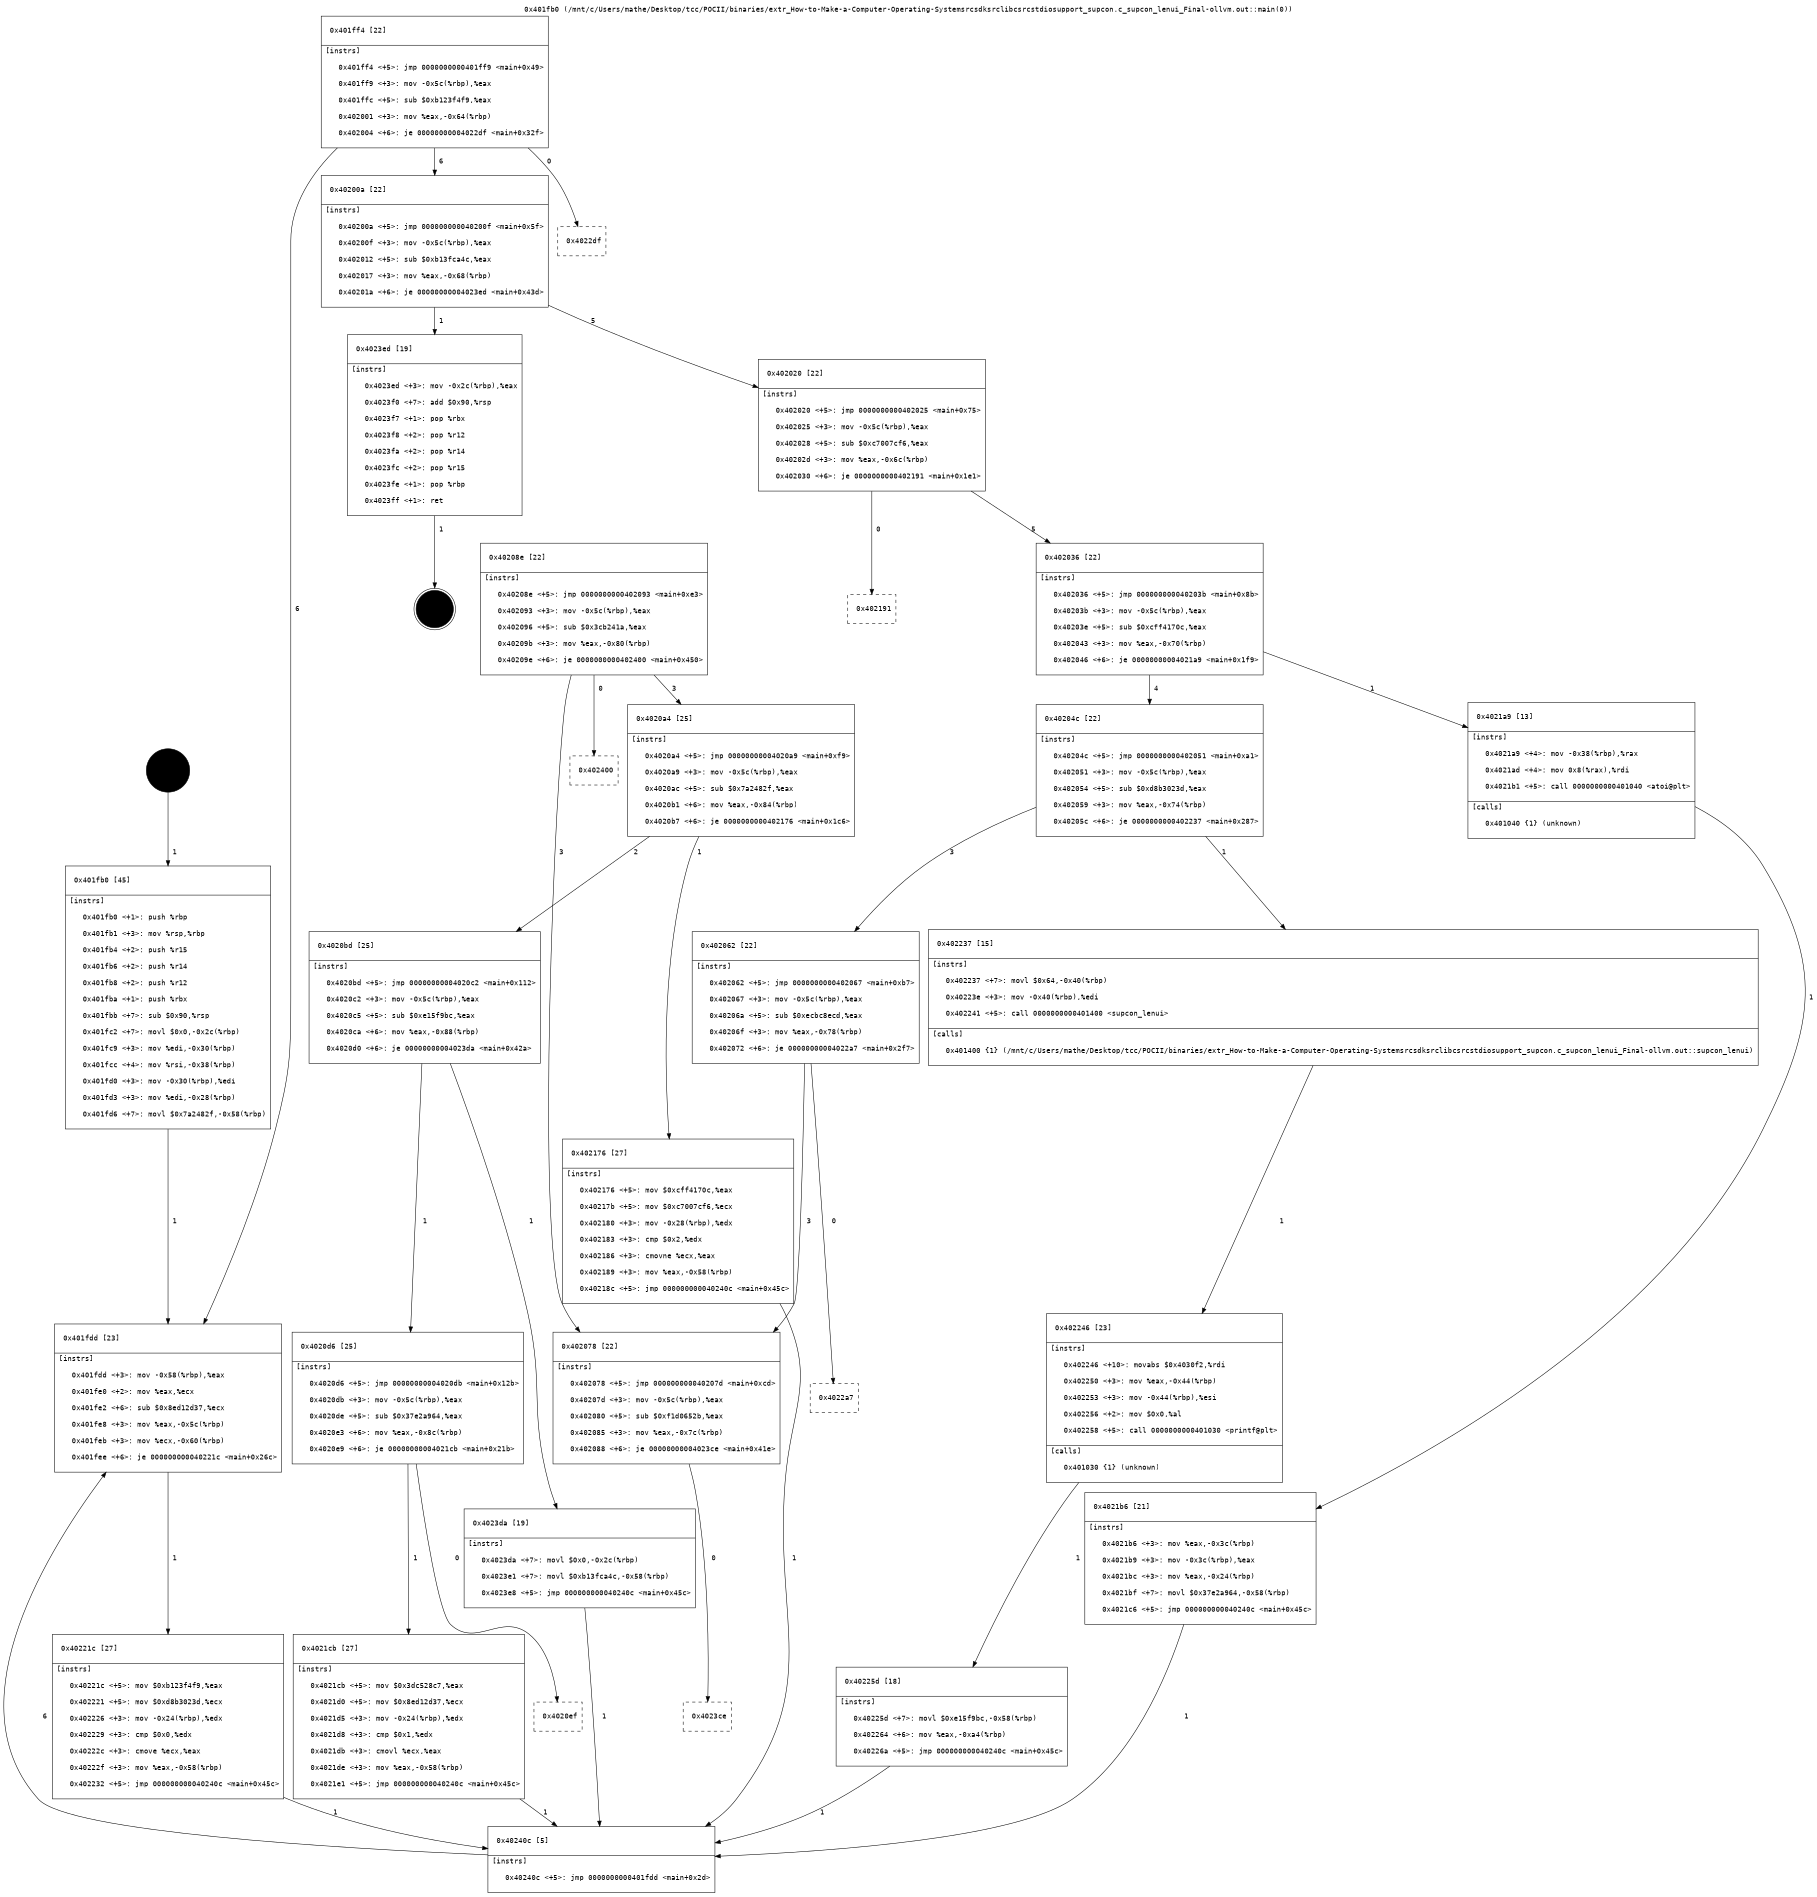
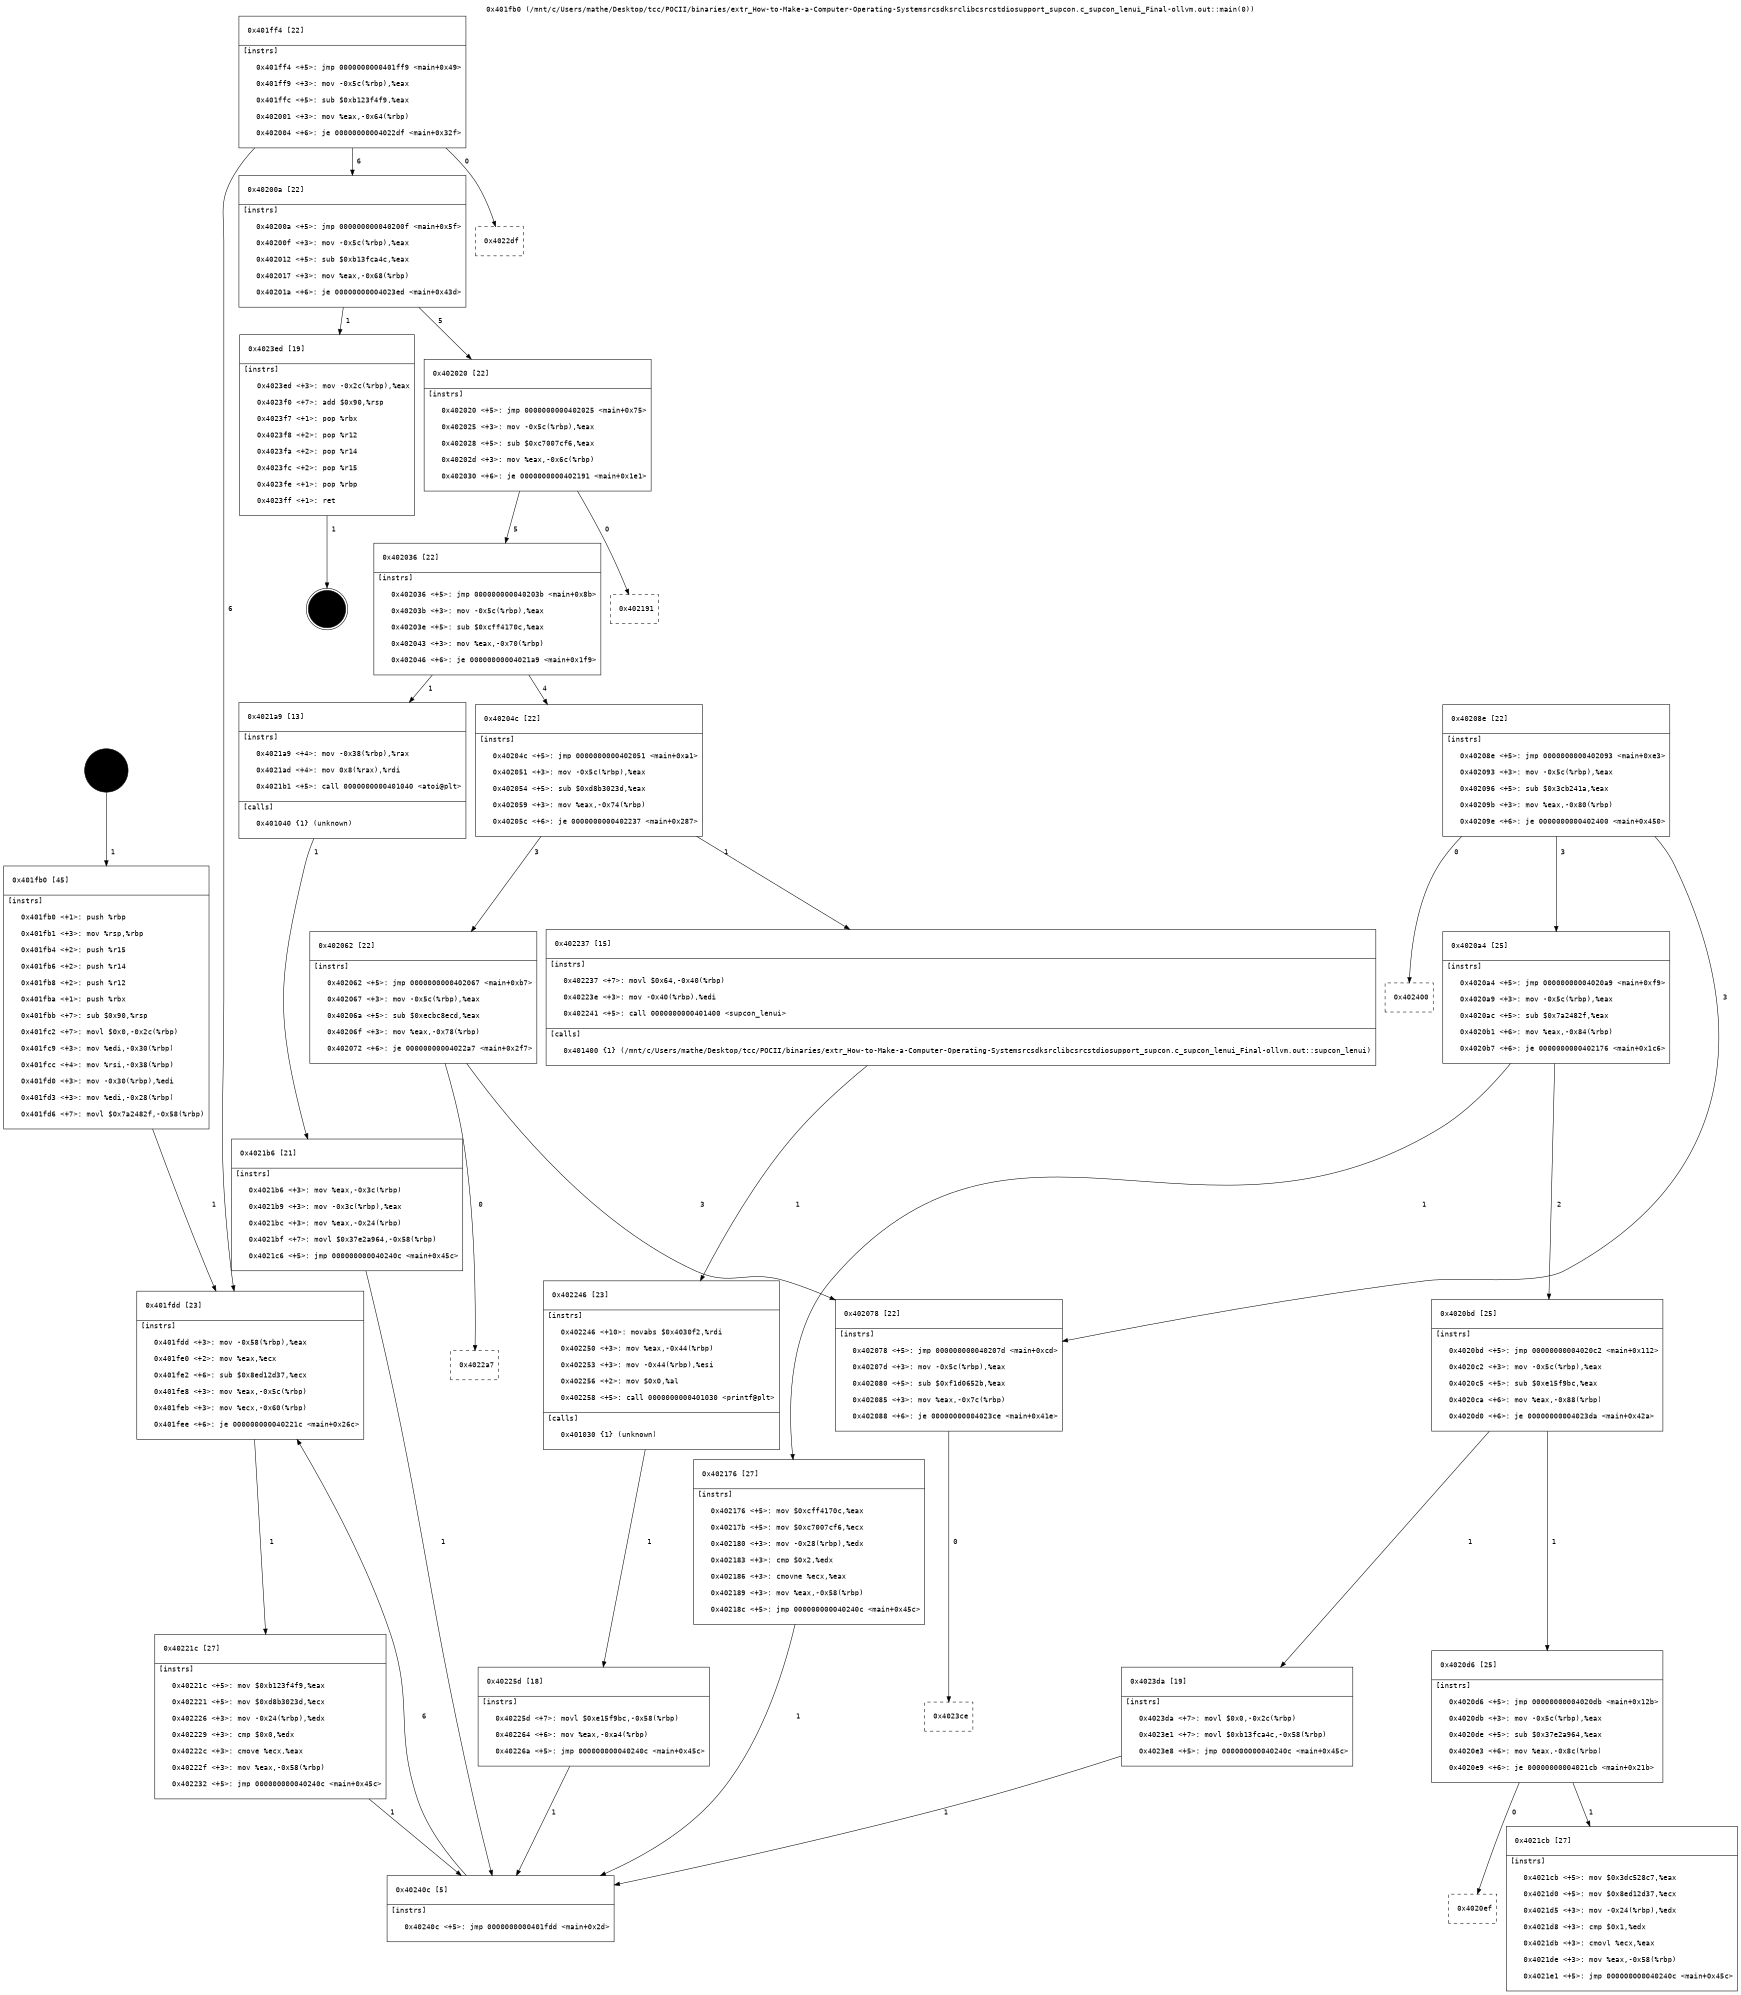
(536, 1811) -> none
